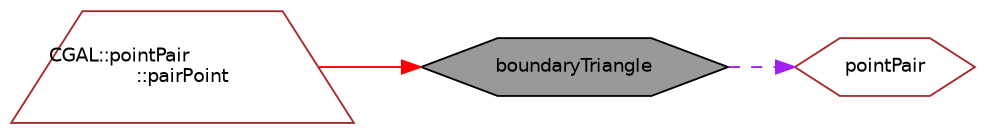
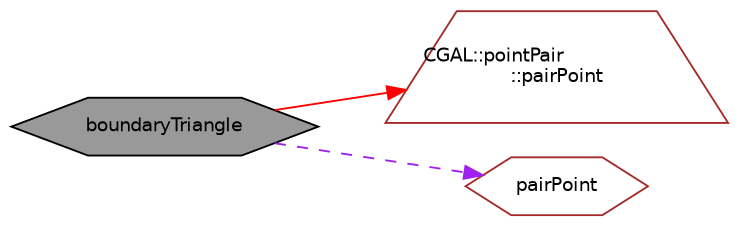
(360, 67) -> (331, 101)
(885, 67) -> (557, 186)
